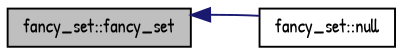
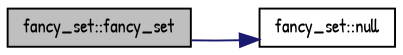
(235, 15) -> (215, 41)
